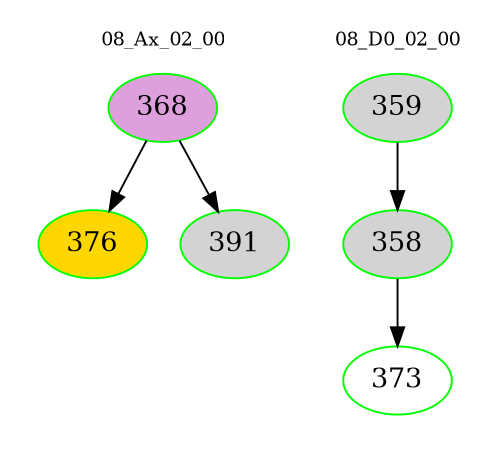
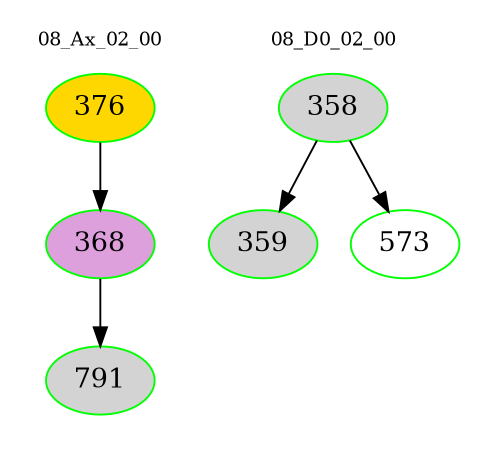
(132, 167) -> (100, 167)
(398, 167) -> (303, 167)
(235, 244) -> (100, 381)
(398, 381) -> (405, 244)
